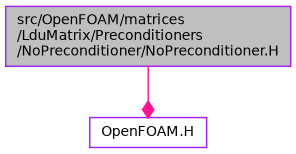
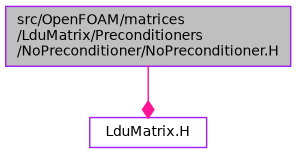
(148, 133) -> (148, 133)
